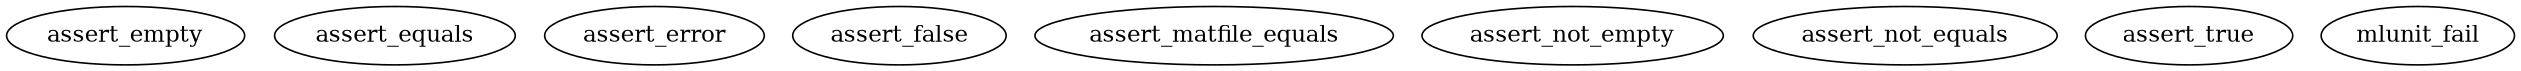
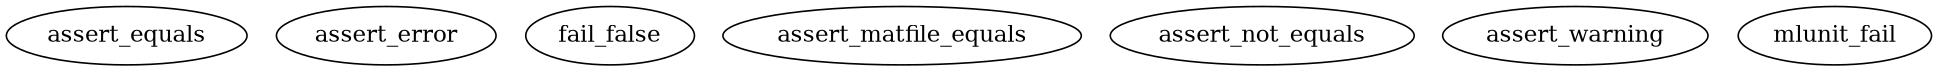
(126, 36) -> none
(899, 36) -> (610, 36)
(1573, 36) -> none
none -> (1575, 36)
(2189, 36) -> none
